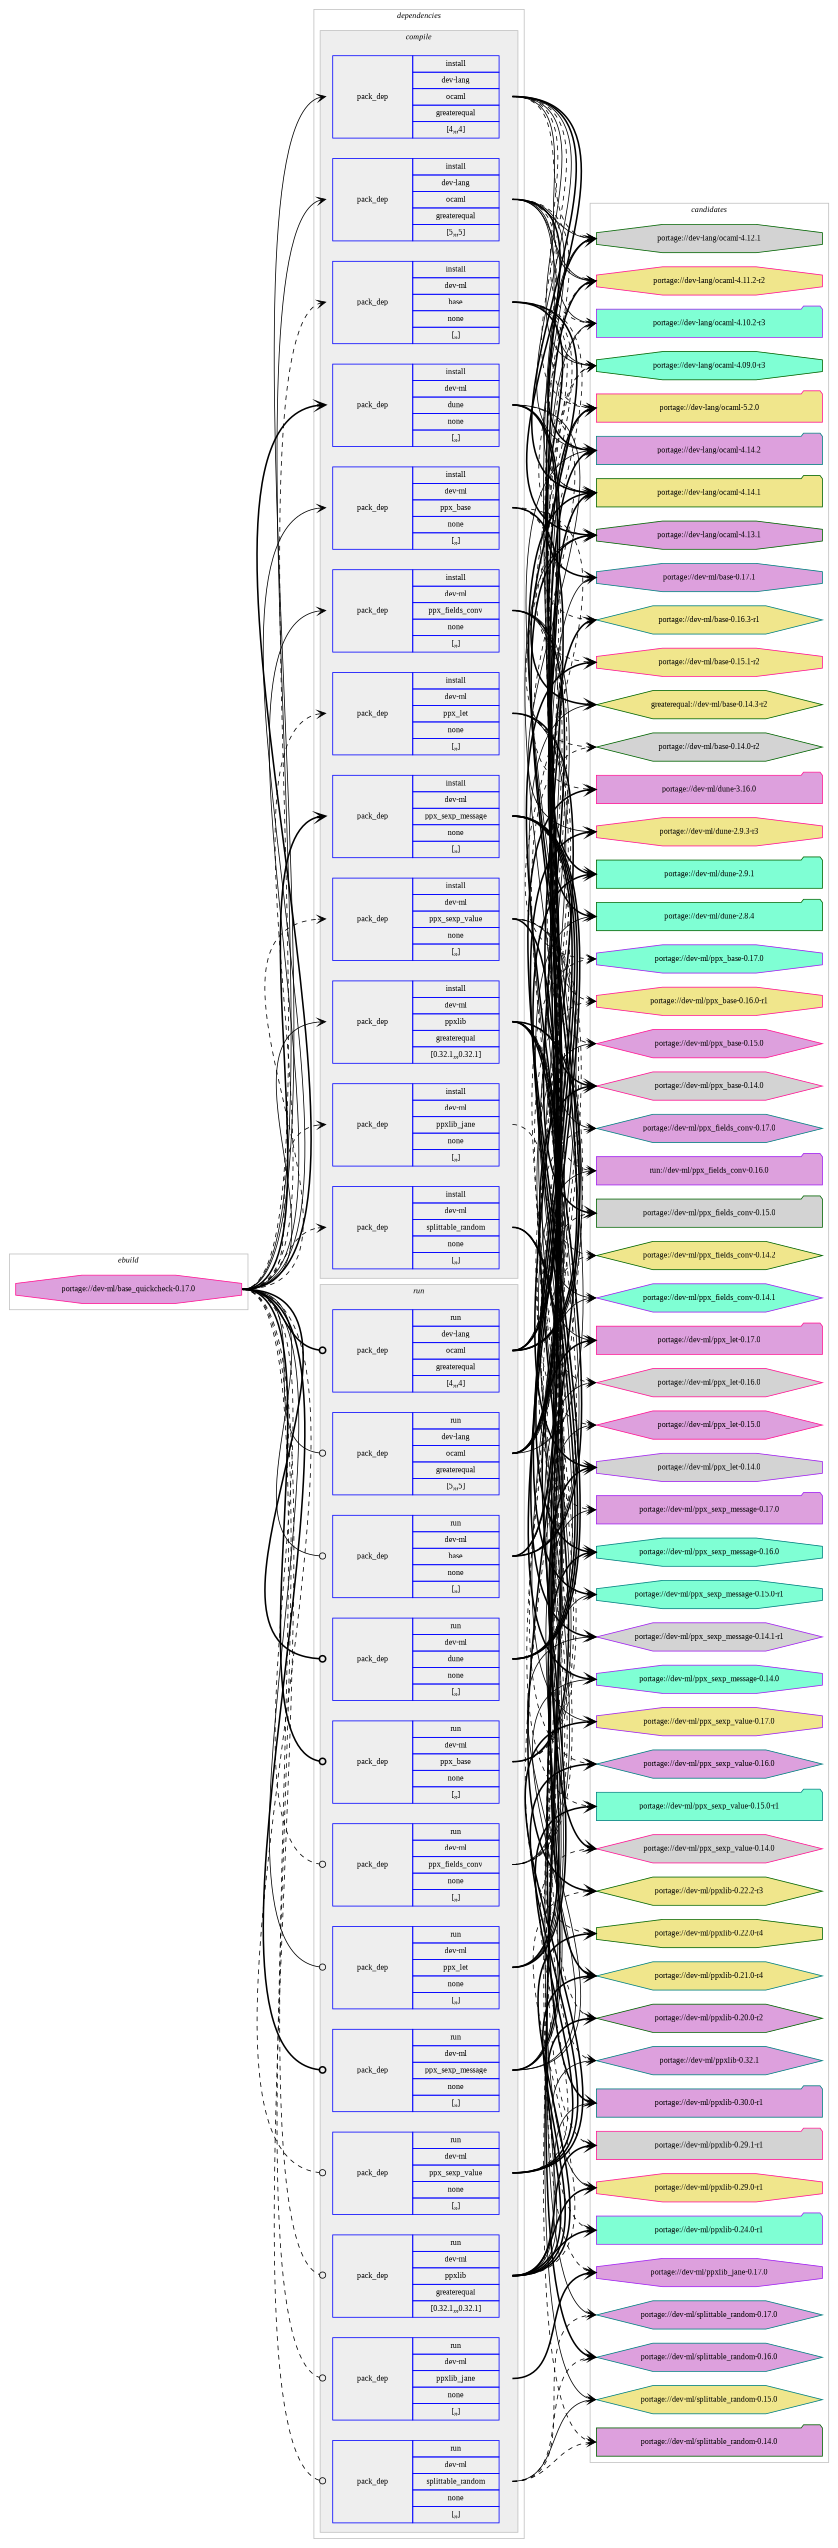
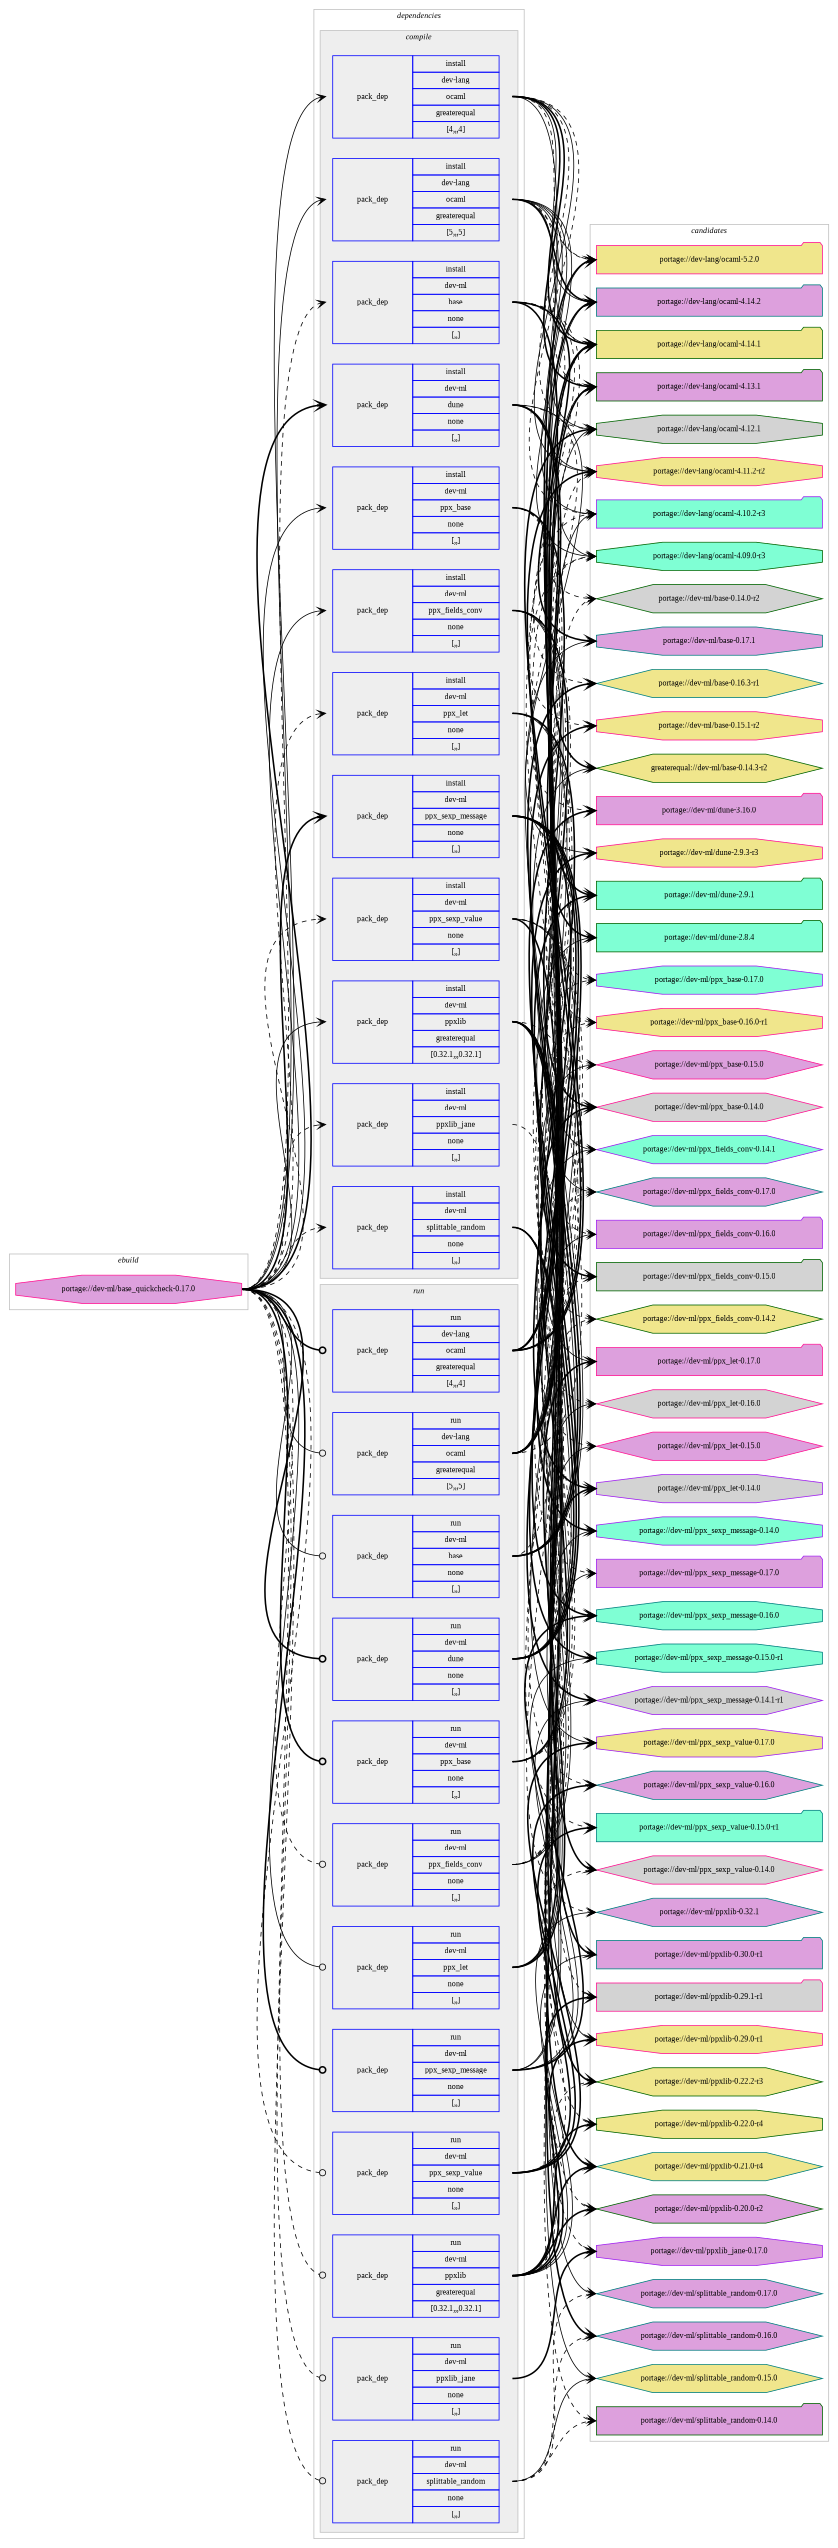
(709, 535) -> (709, 387)
(709, 1171) -> (709, 1234)
(709, 2230) -> none
